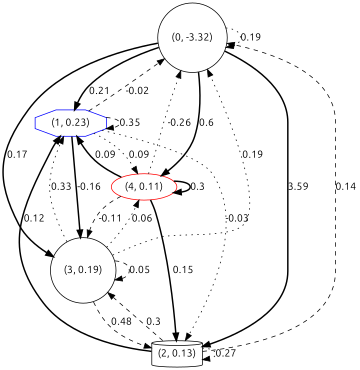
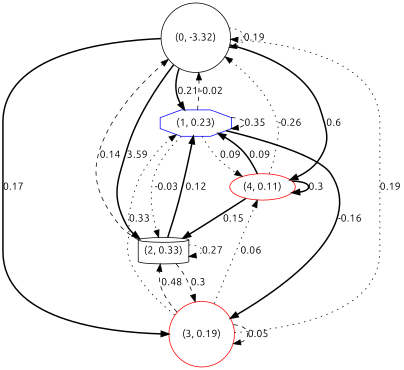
(102, 210) -> none
(83, 270) -> (202, 334)
(177, 354) -> (164, 251)
